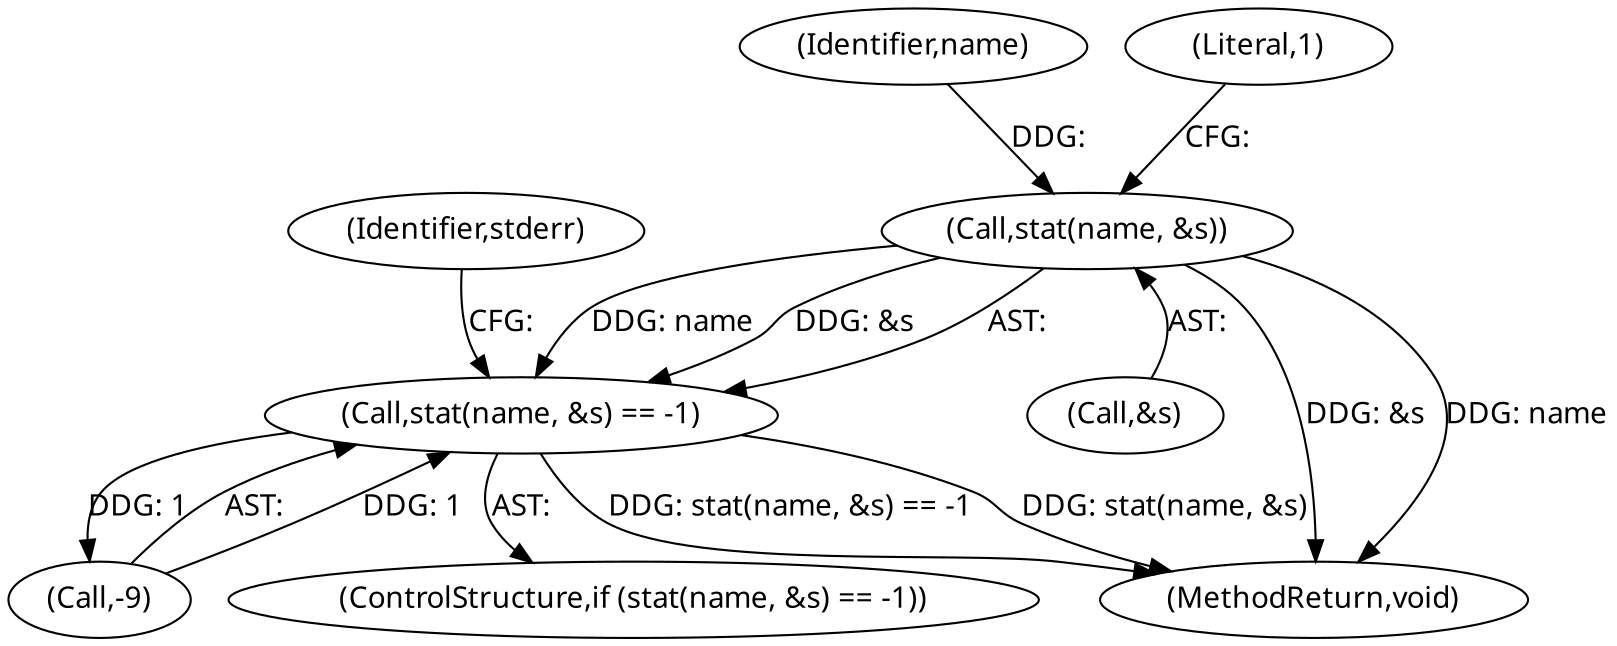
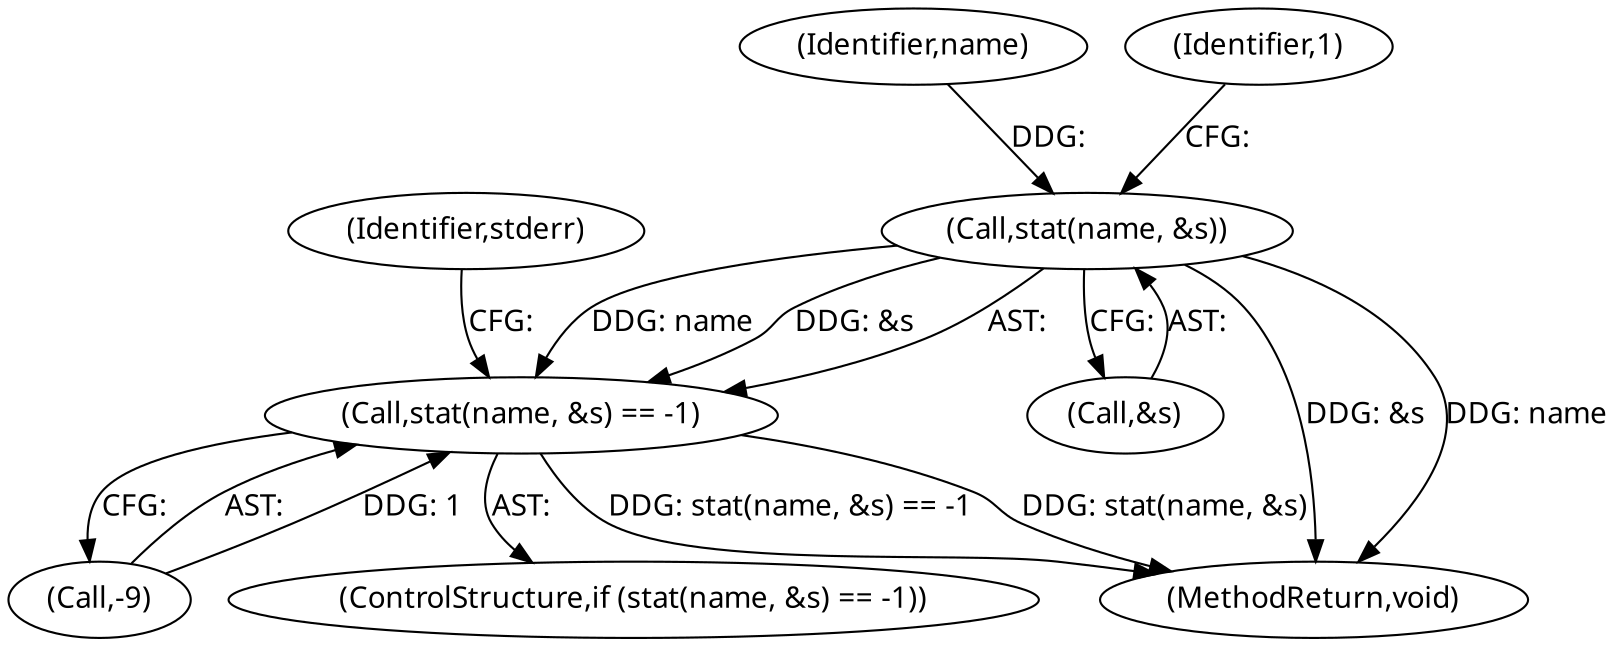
(1259, 47) -> (1259, 47)
none -> (1085, 314)
(139, 508) -> (139, 508)
